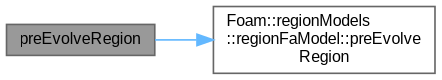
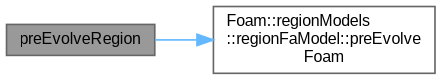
(324, 40) -> (324, 40)
